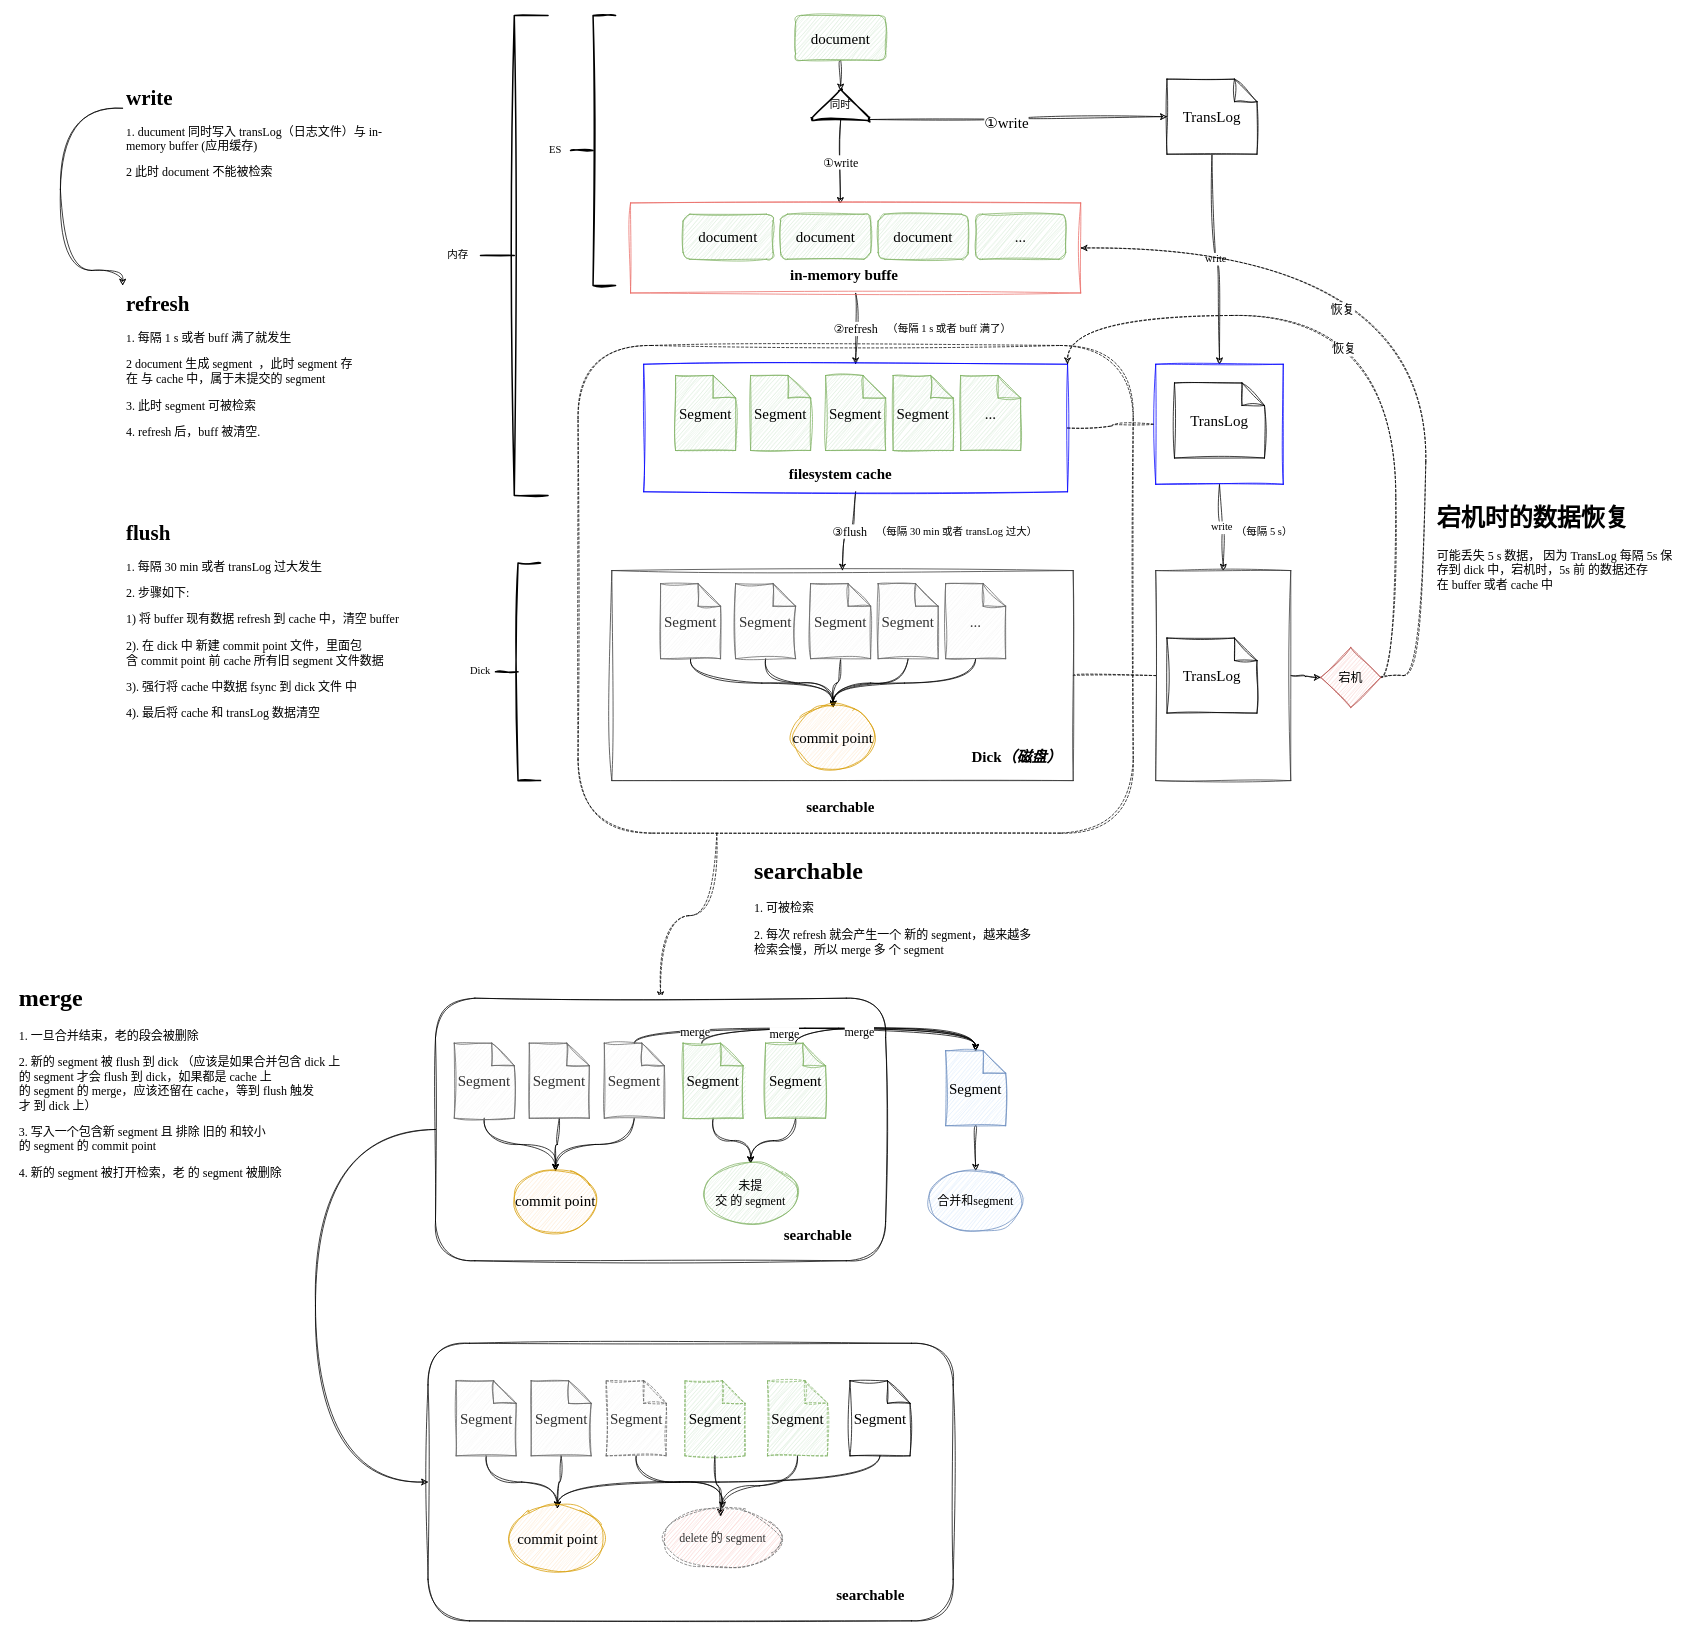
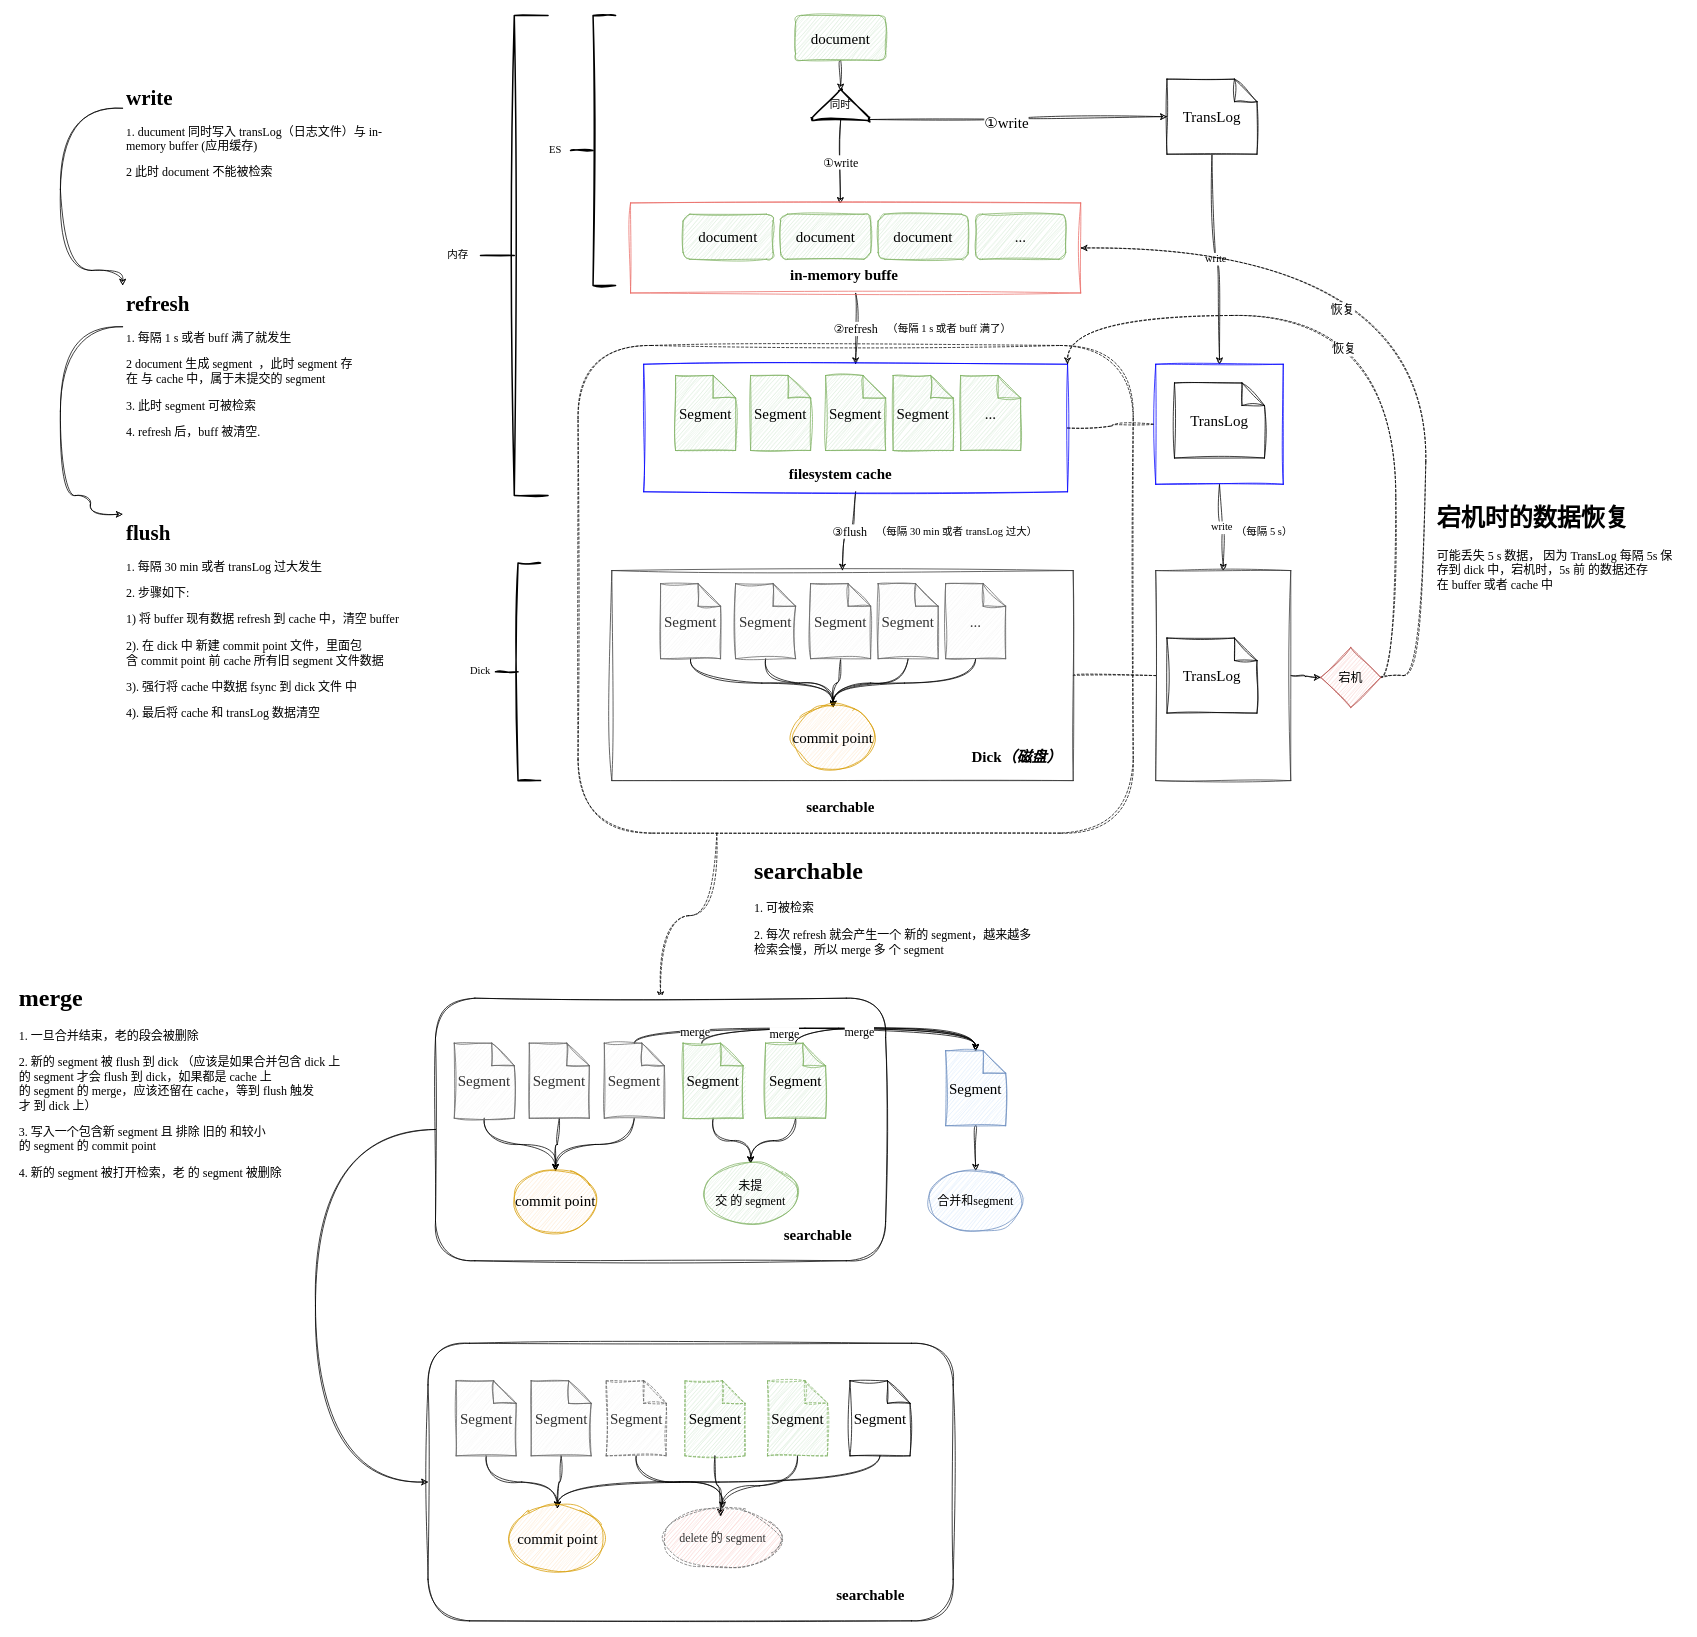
none -> (60, 415)
